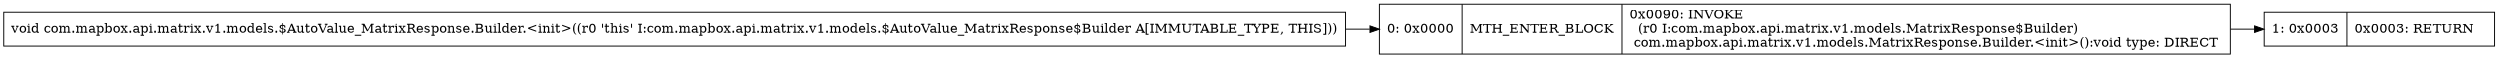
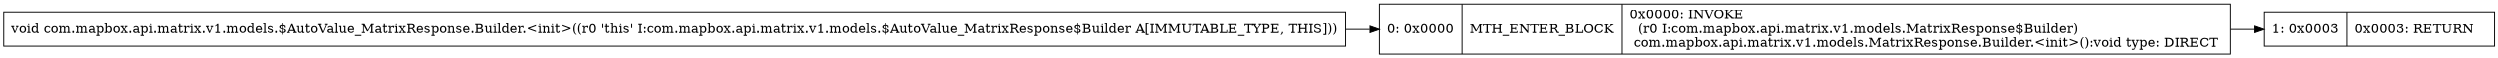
(1691, 15) -> (1691, 15)
